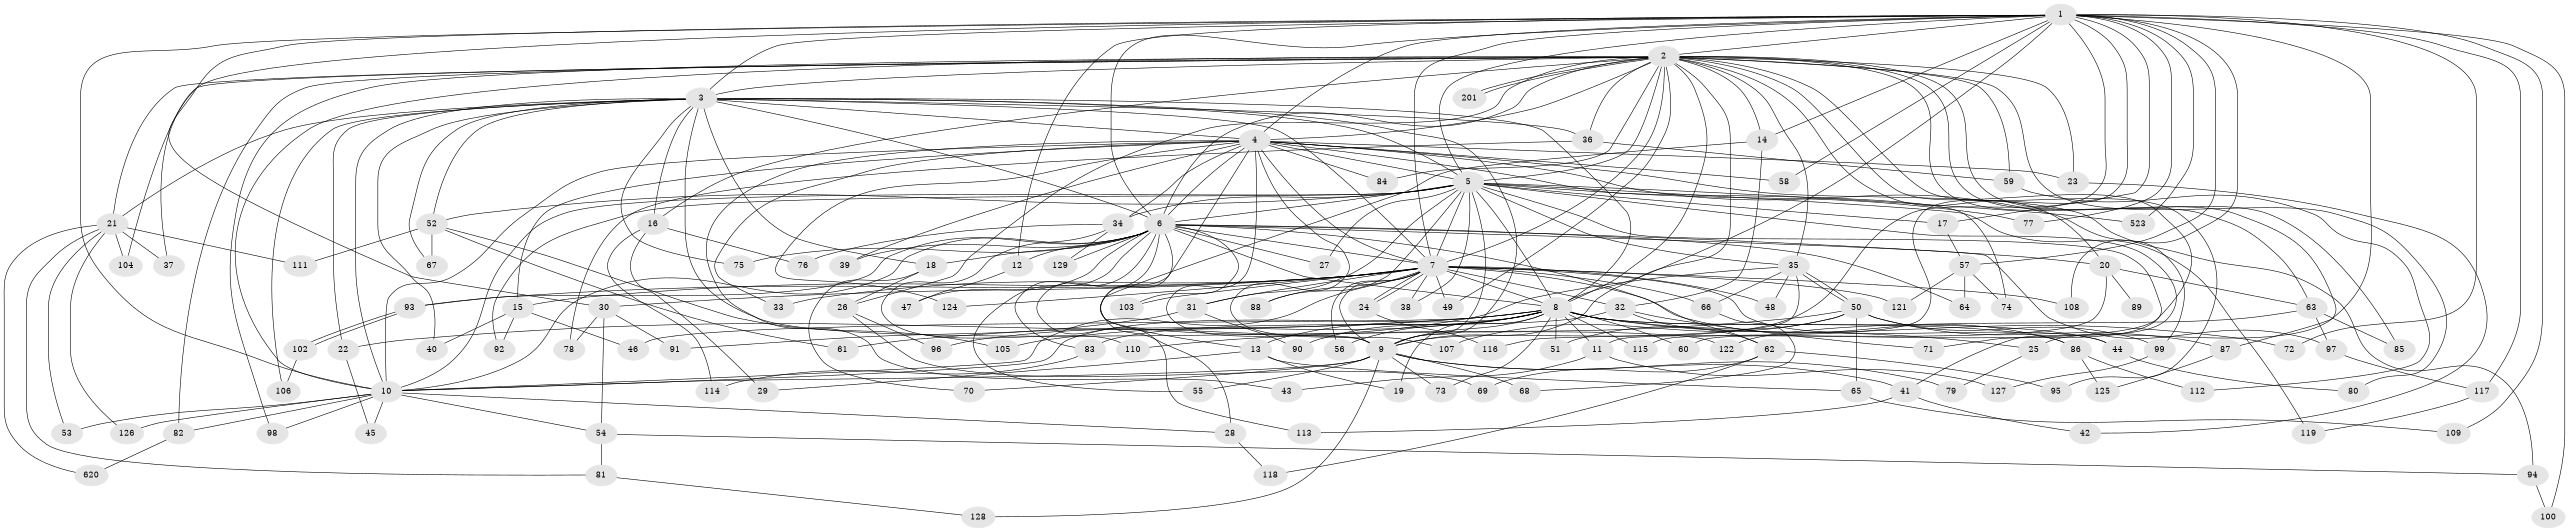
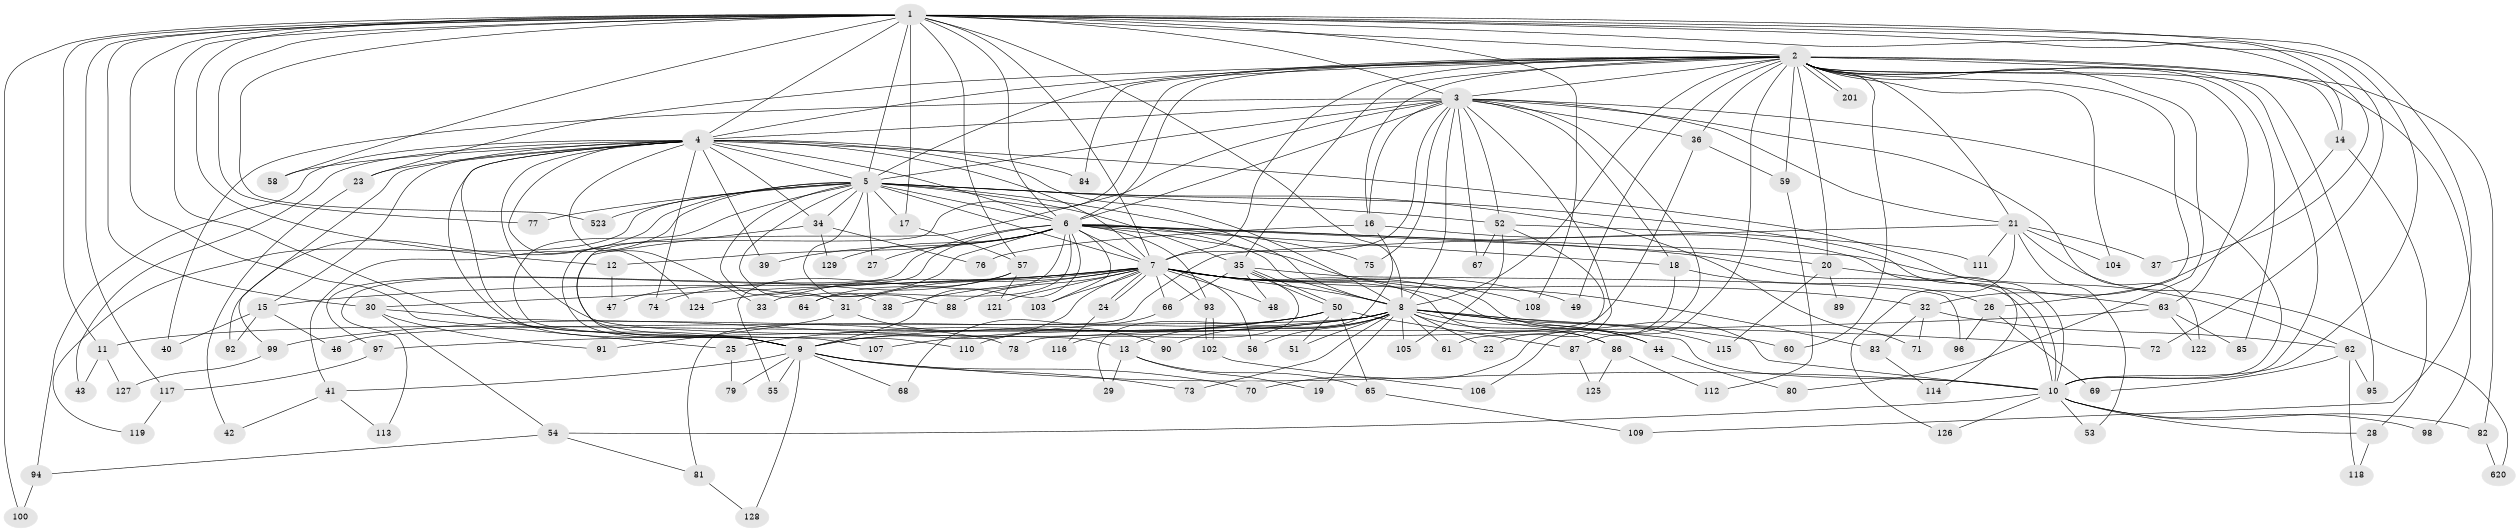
none -> (1043, 184)
(371, 434) -> none
